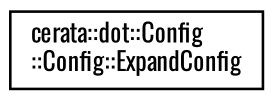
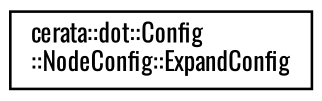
(137, 50) -> (161, 50)
